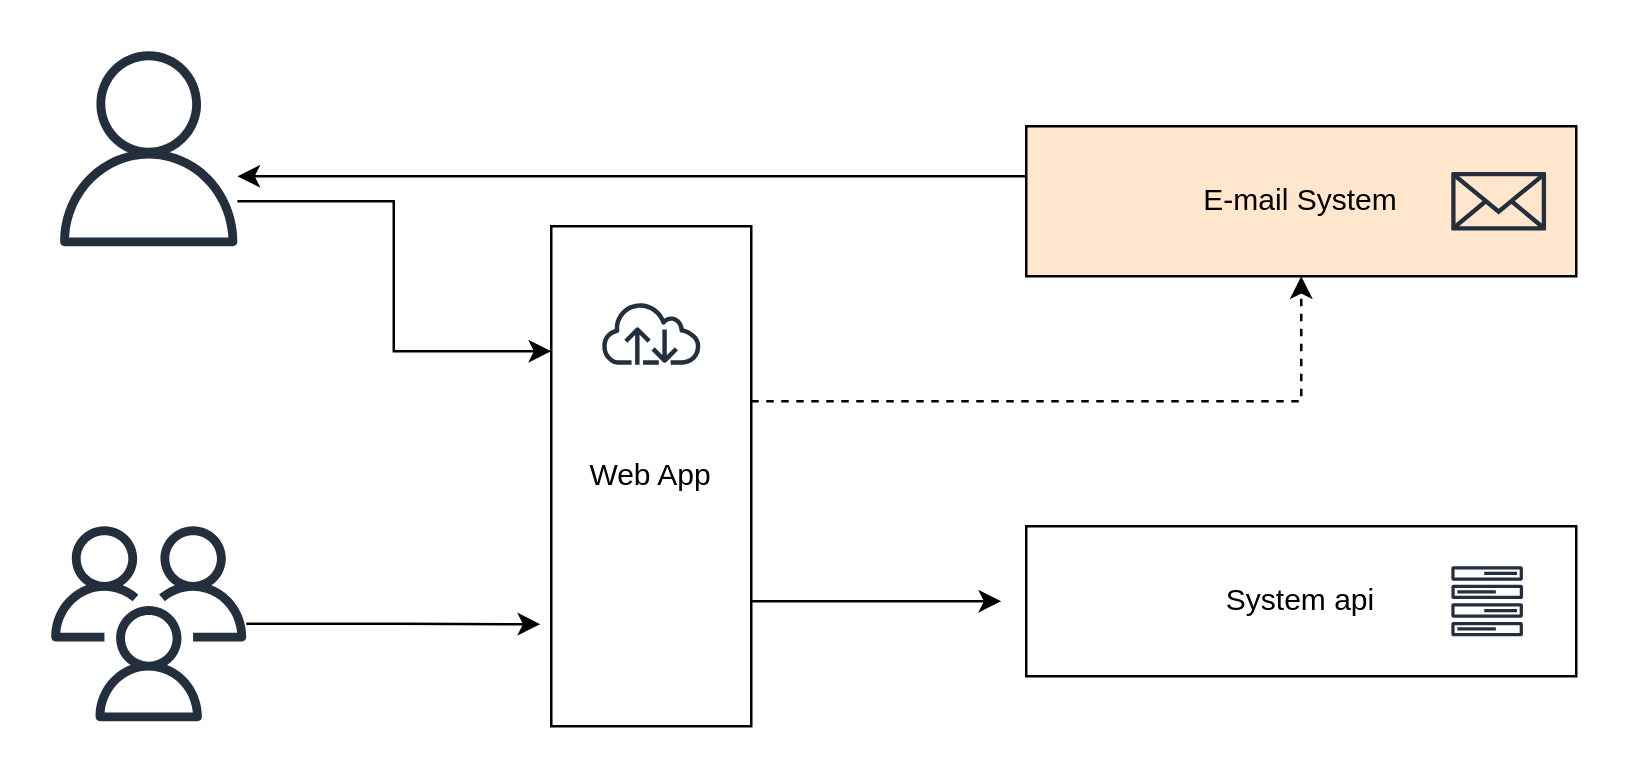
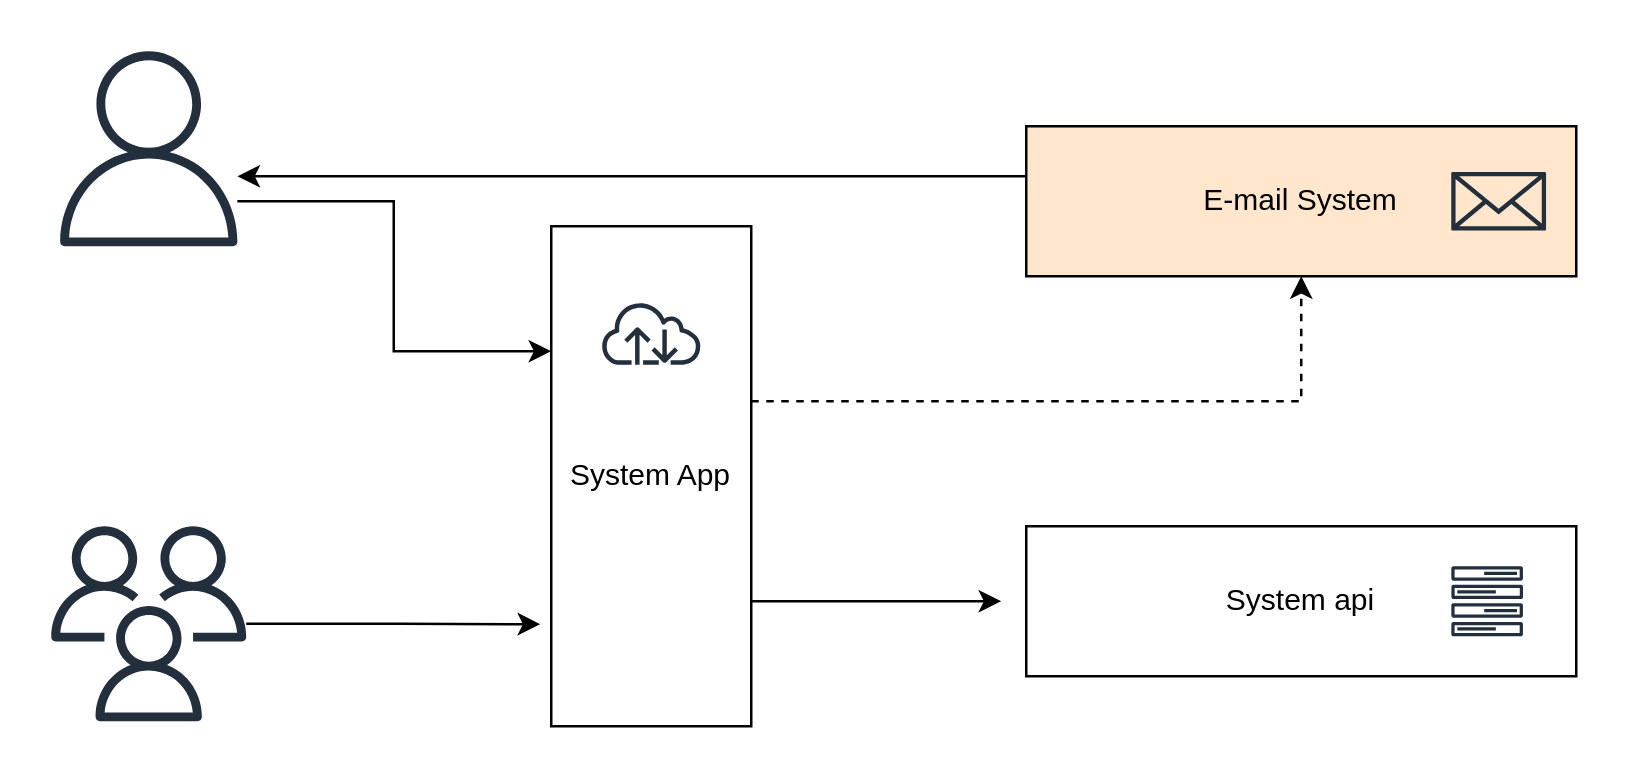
(651, 476) -> (651, 476)
